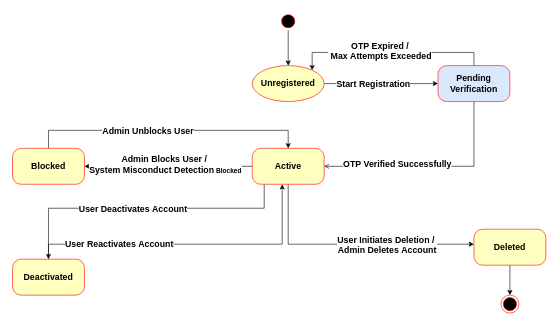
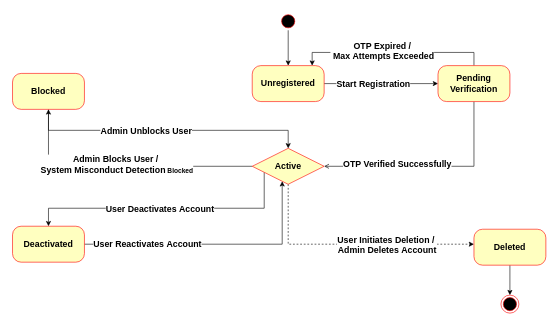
(288, 84) -> (288, 84)
(474, 84) -> (474, 84)
(48, 167) -> (48, 92)
(288, 167) -> (288, 167)
(288, 239) -> (288, 239)
(48, 278) -> (48, 245)
